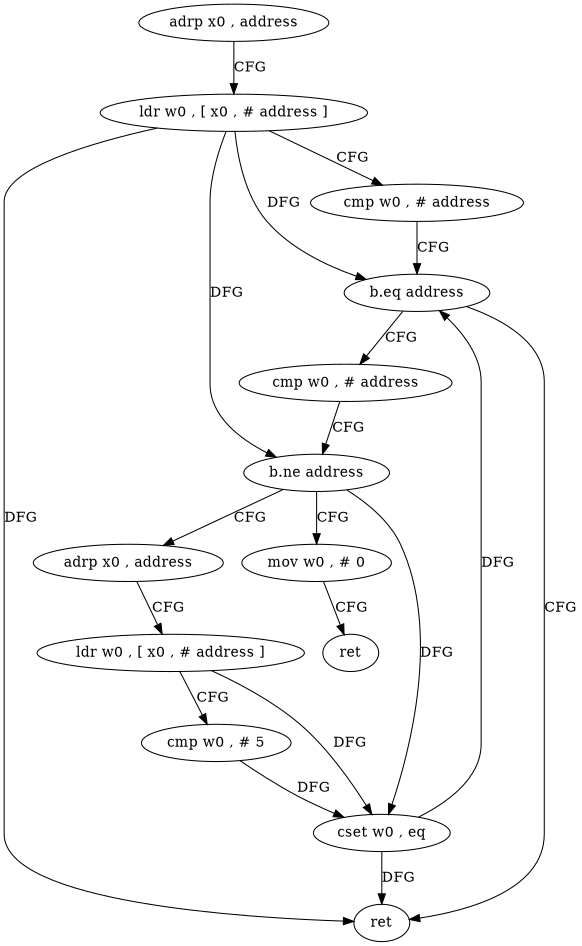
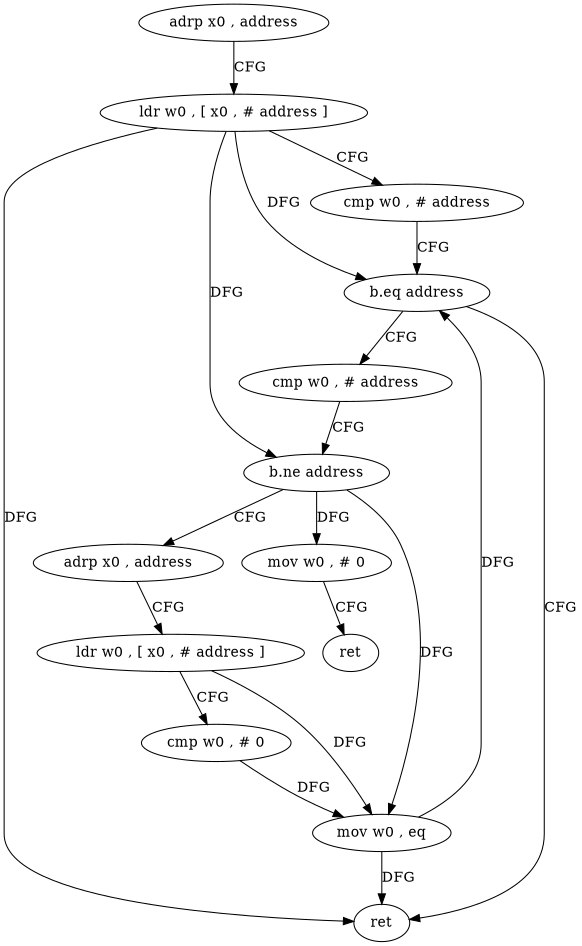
(333, 518) -> (334, 518)
(216, 743) -> (216, 743)
(382, 833) -> (382, 833)
